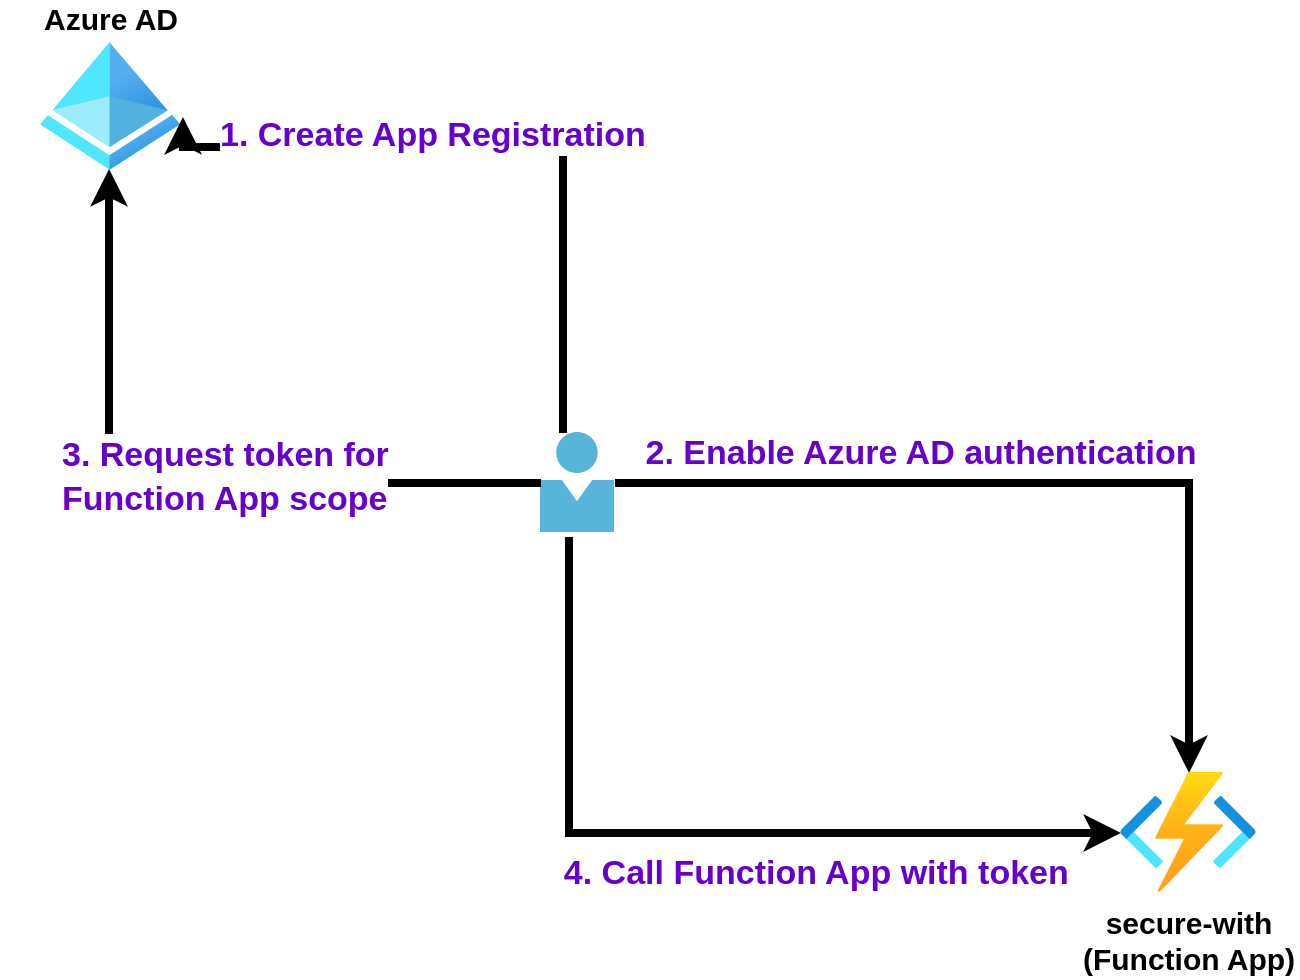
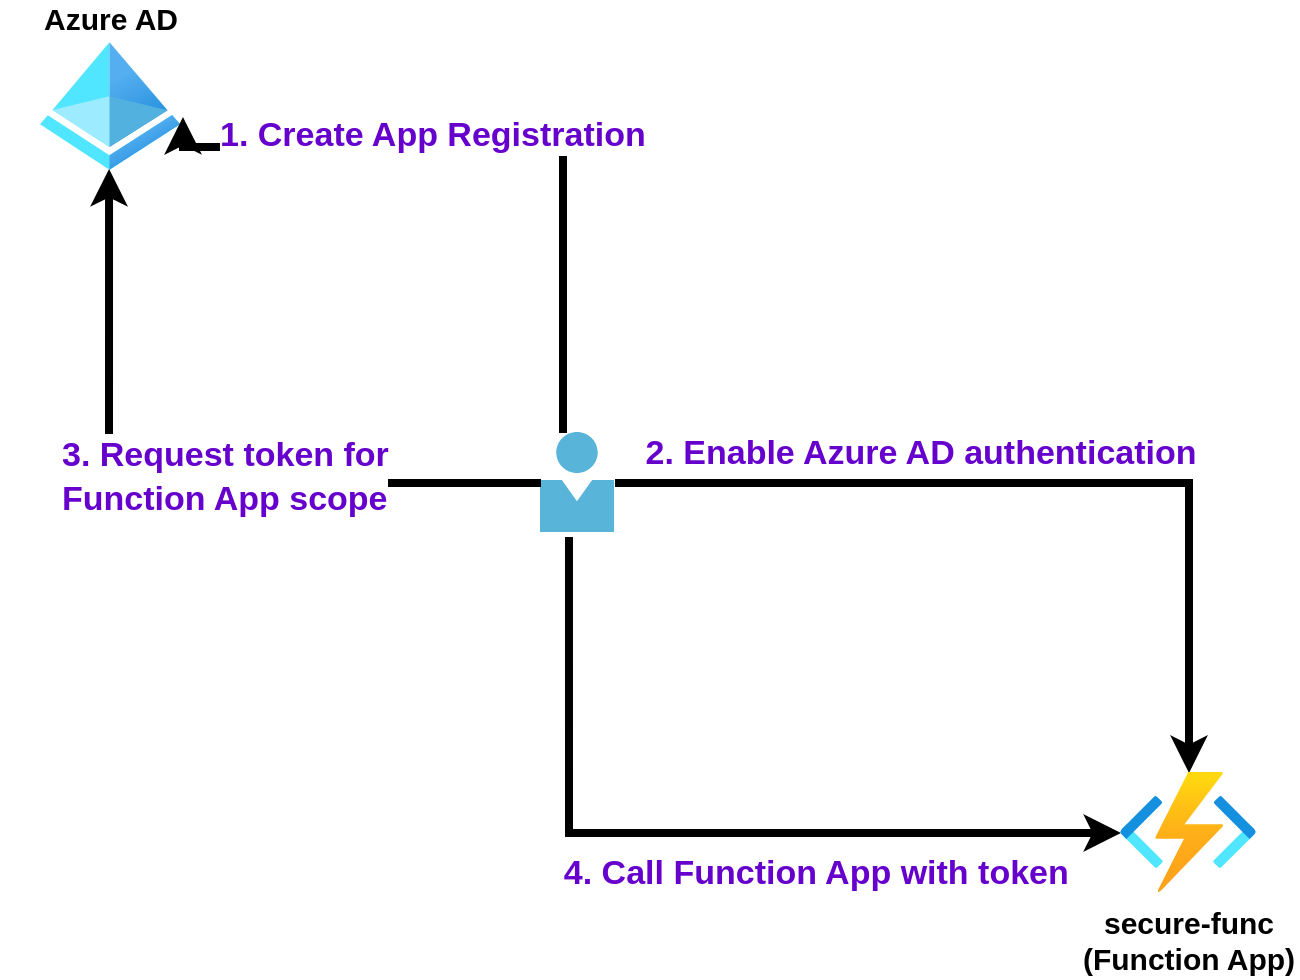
(1190, 943) -> (1190, 943)
